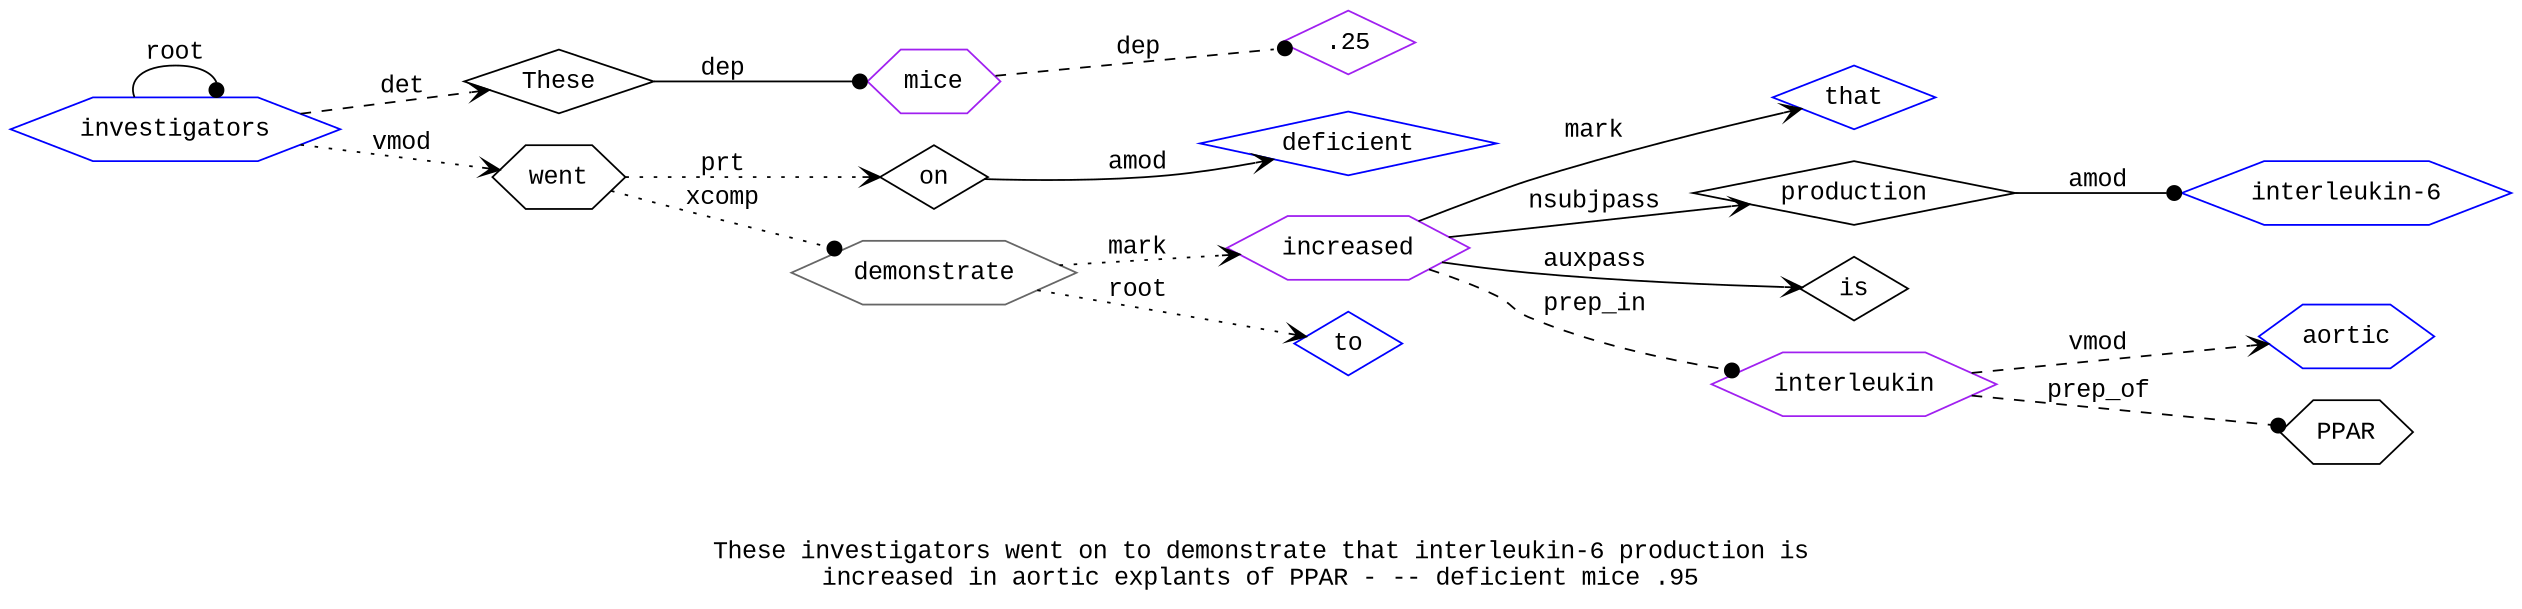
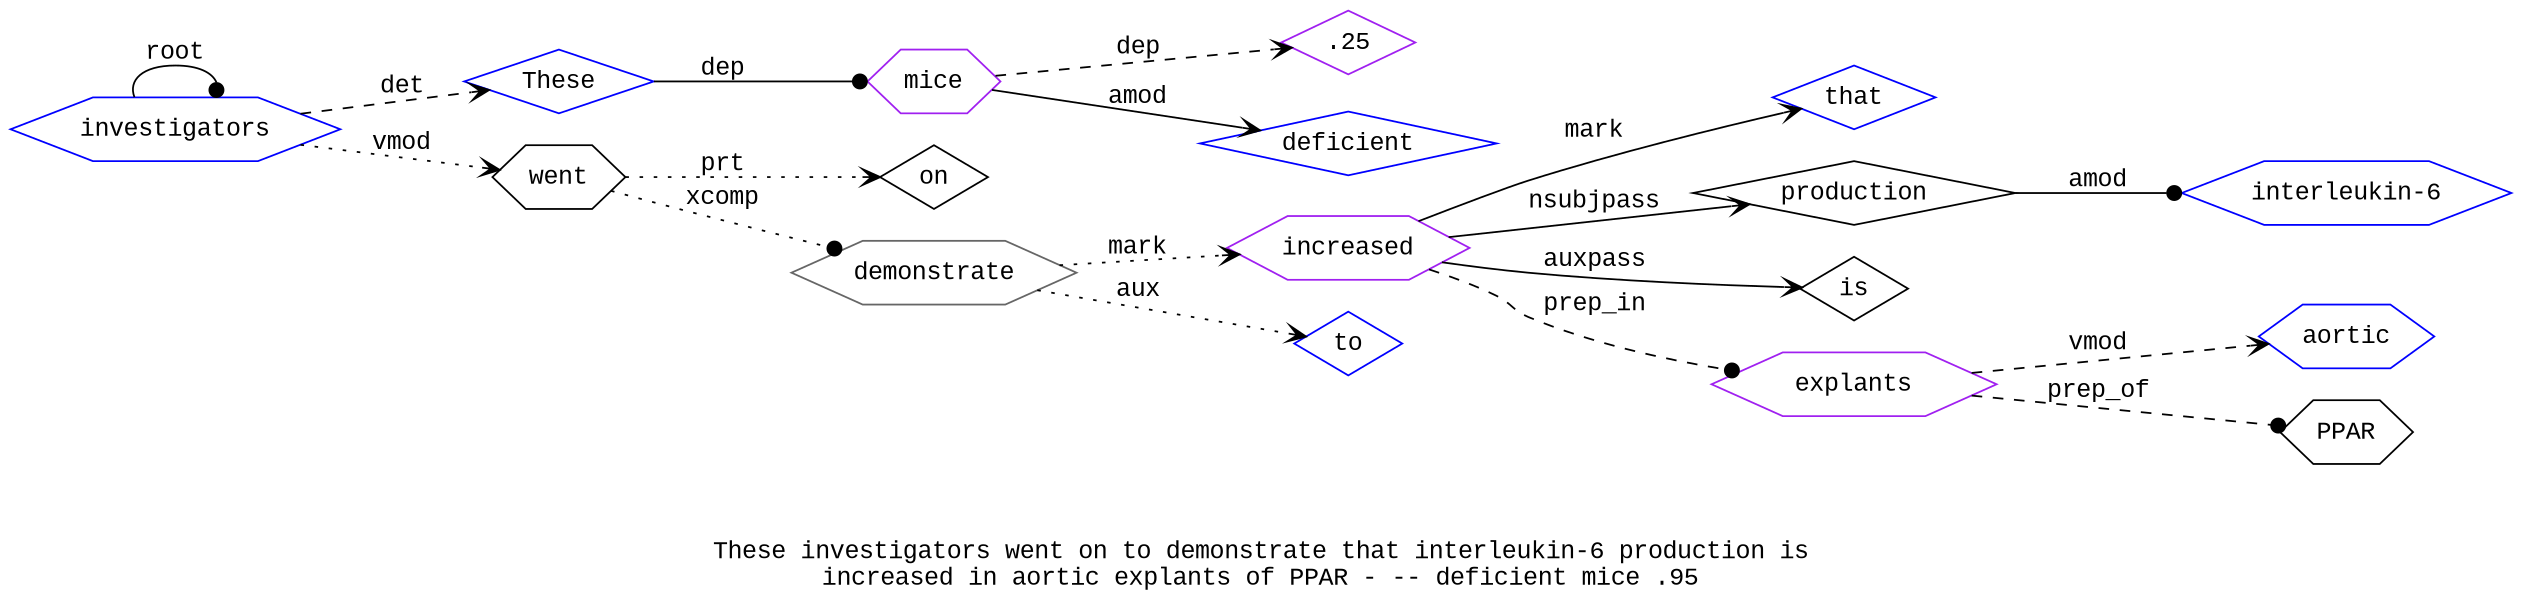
(1135, 63) -> (1135, 63)
(559, 81) -> (559, 81)
(1120, 179) -> (1117, 109)
(1138, 290) -> (1138, 290)
(1854, 384) -> (1854, 384)
